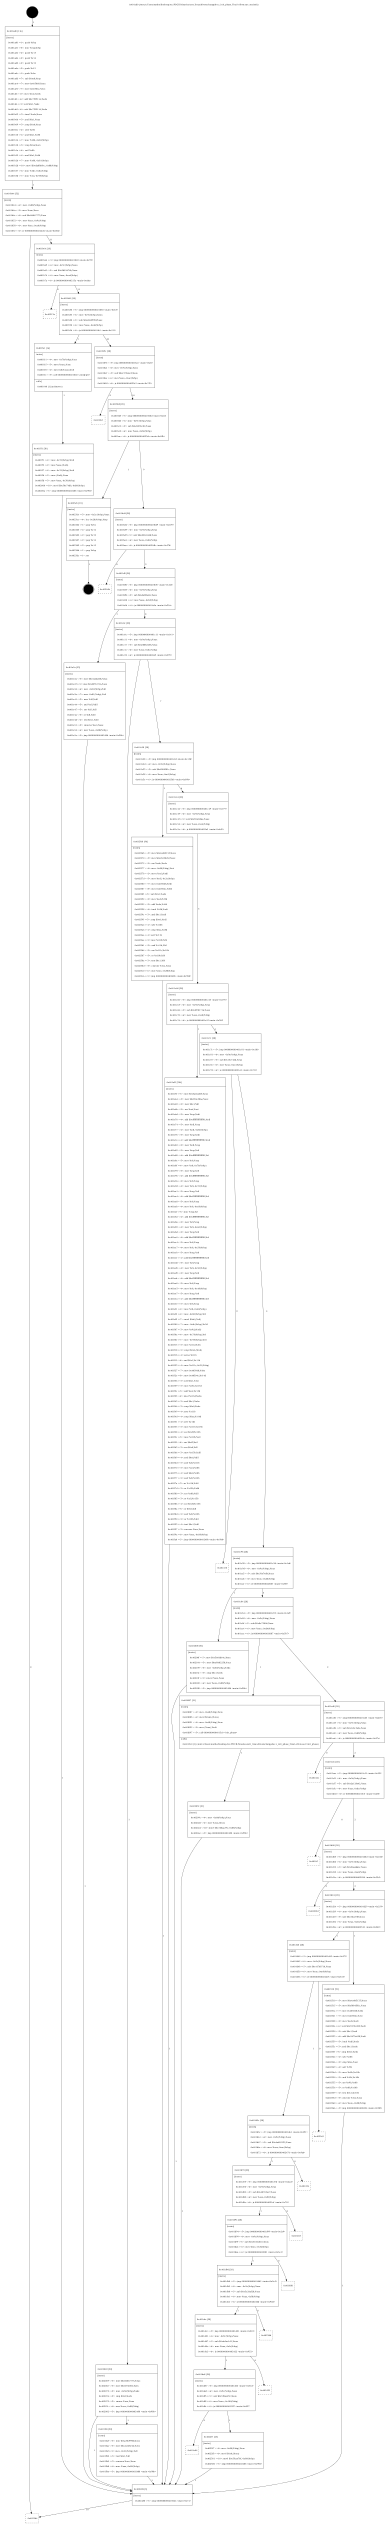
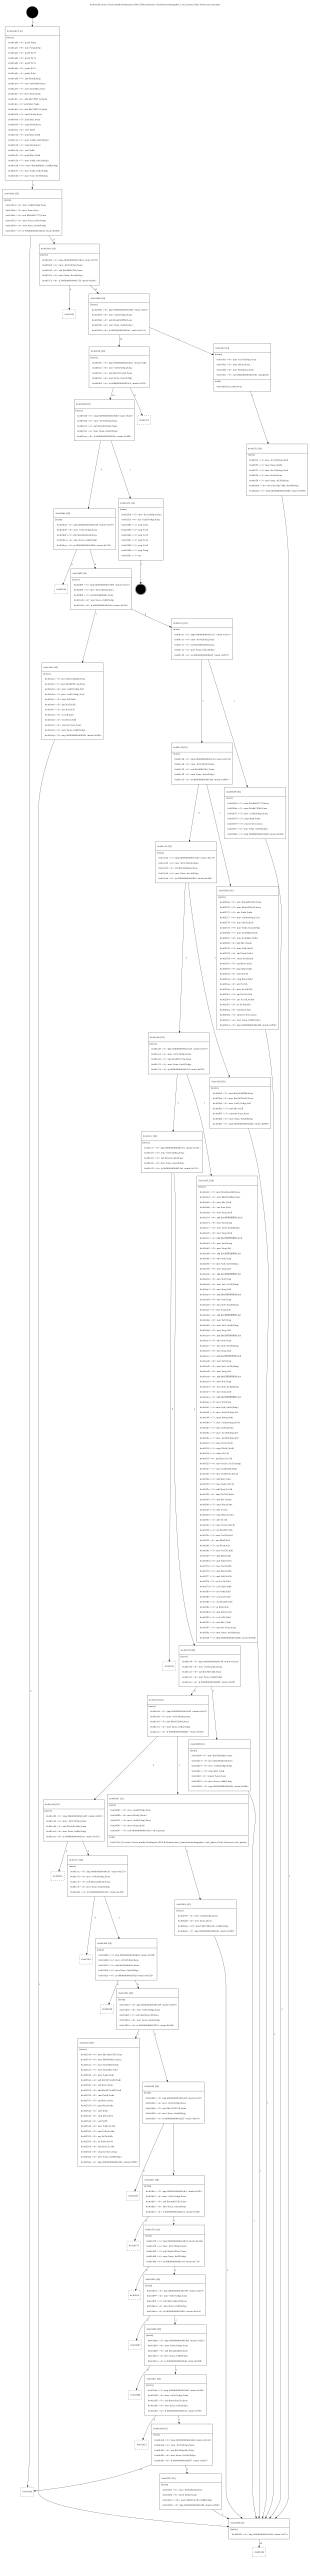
(30, 1374) -> (30, 1361)
(342, 2362) -> none
(127, 2420) -> (203, 981)
